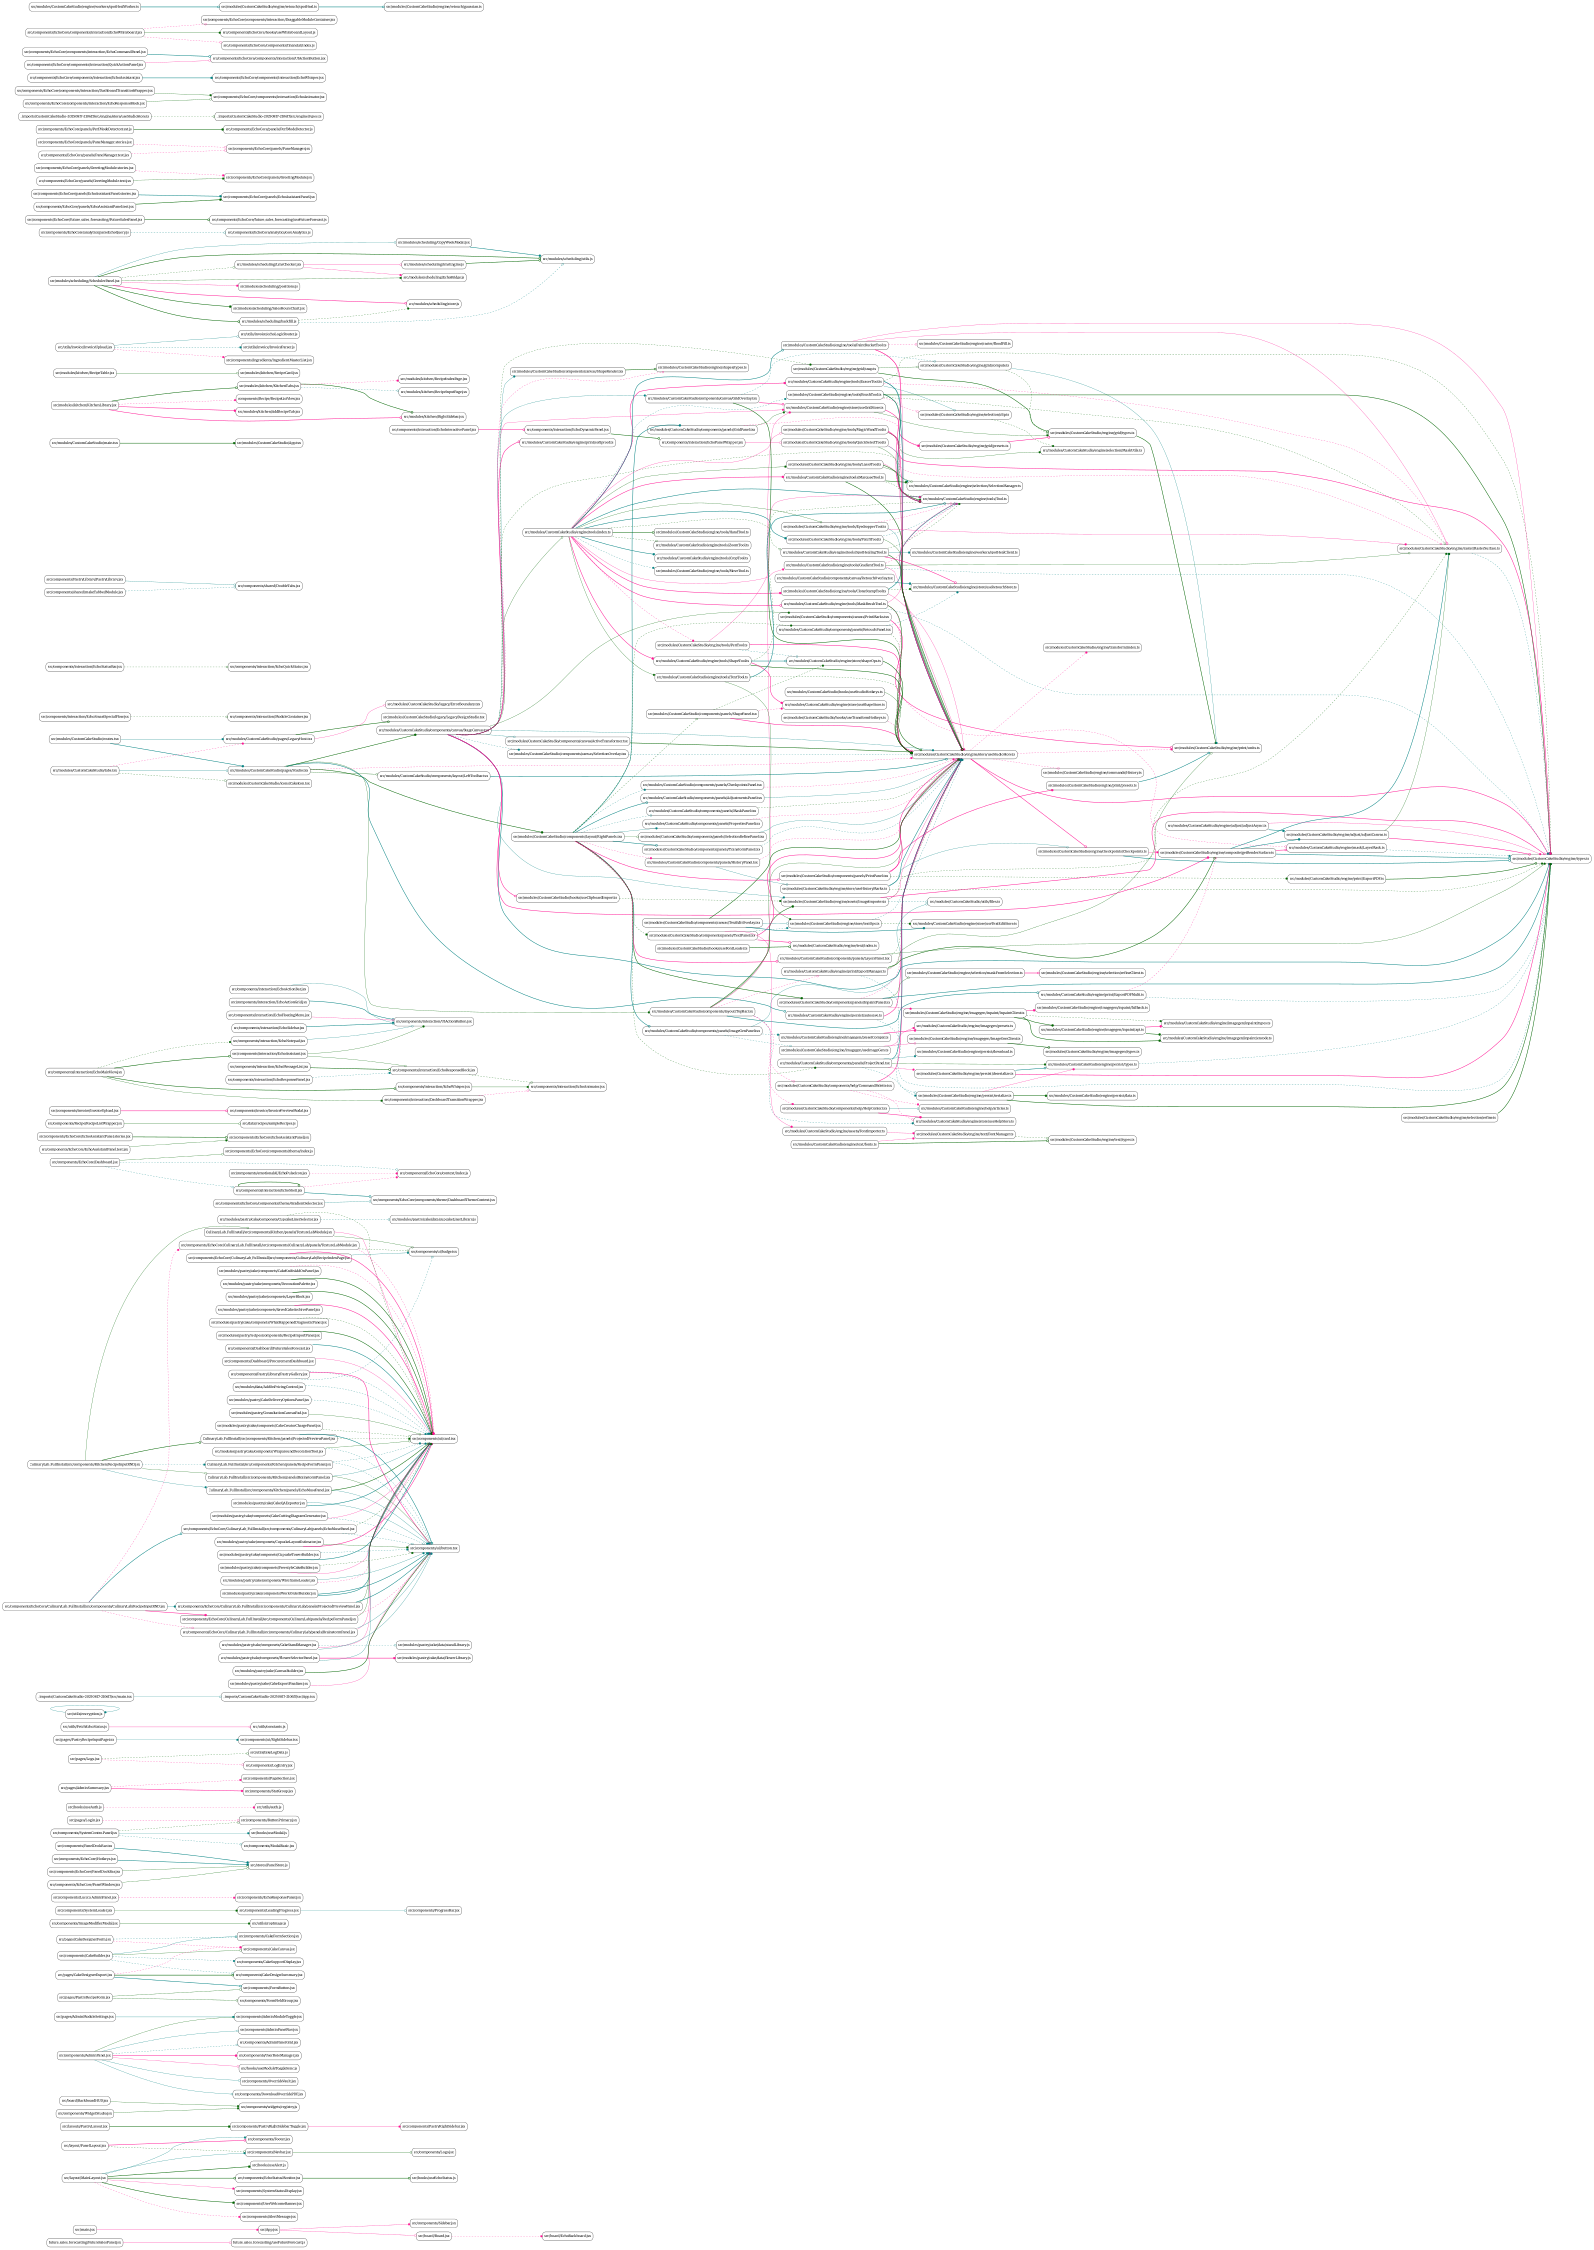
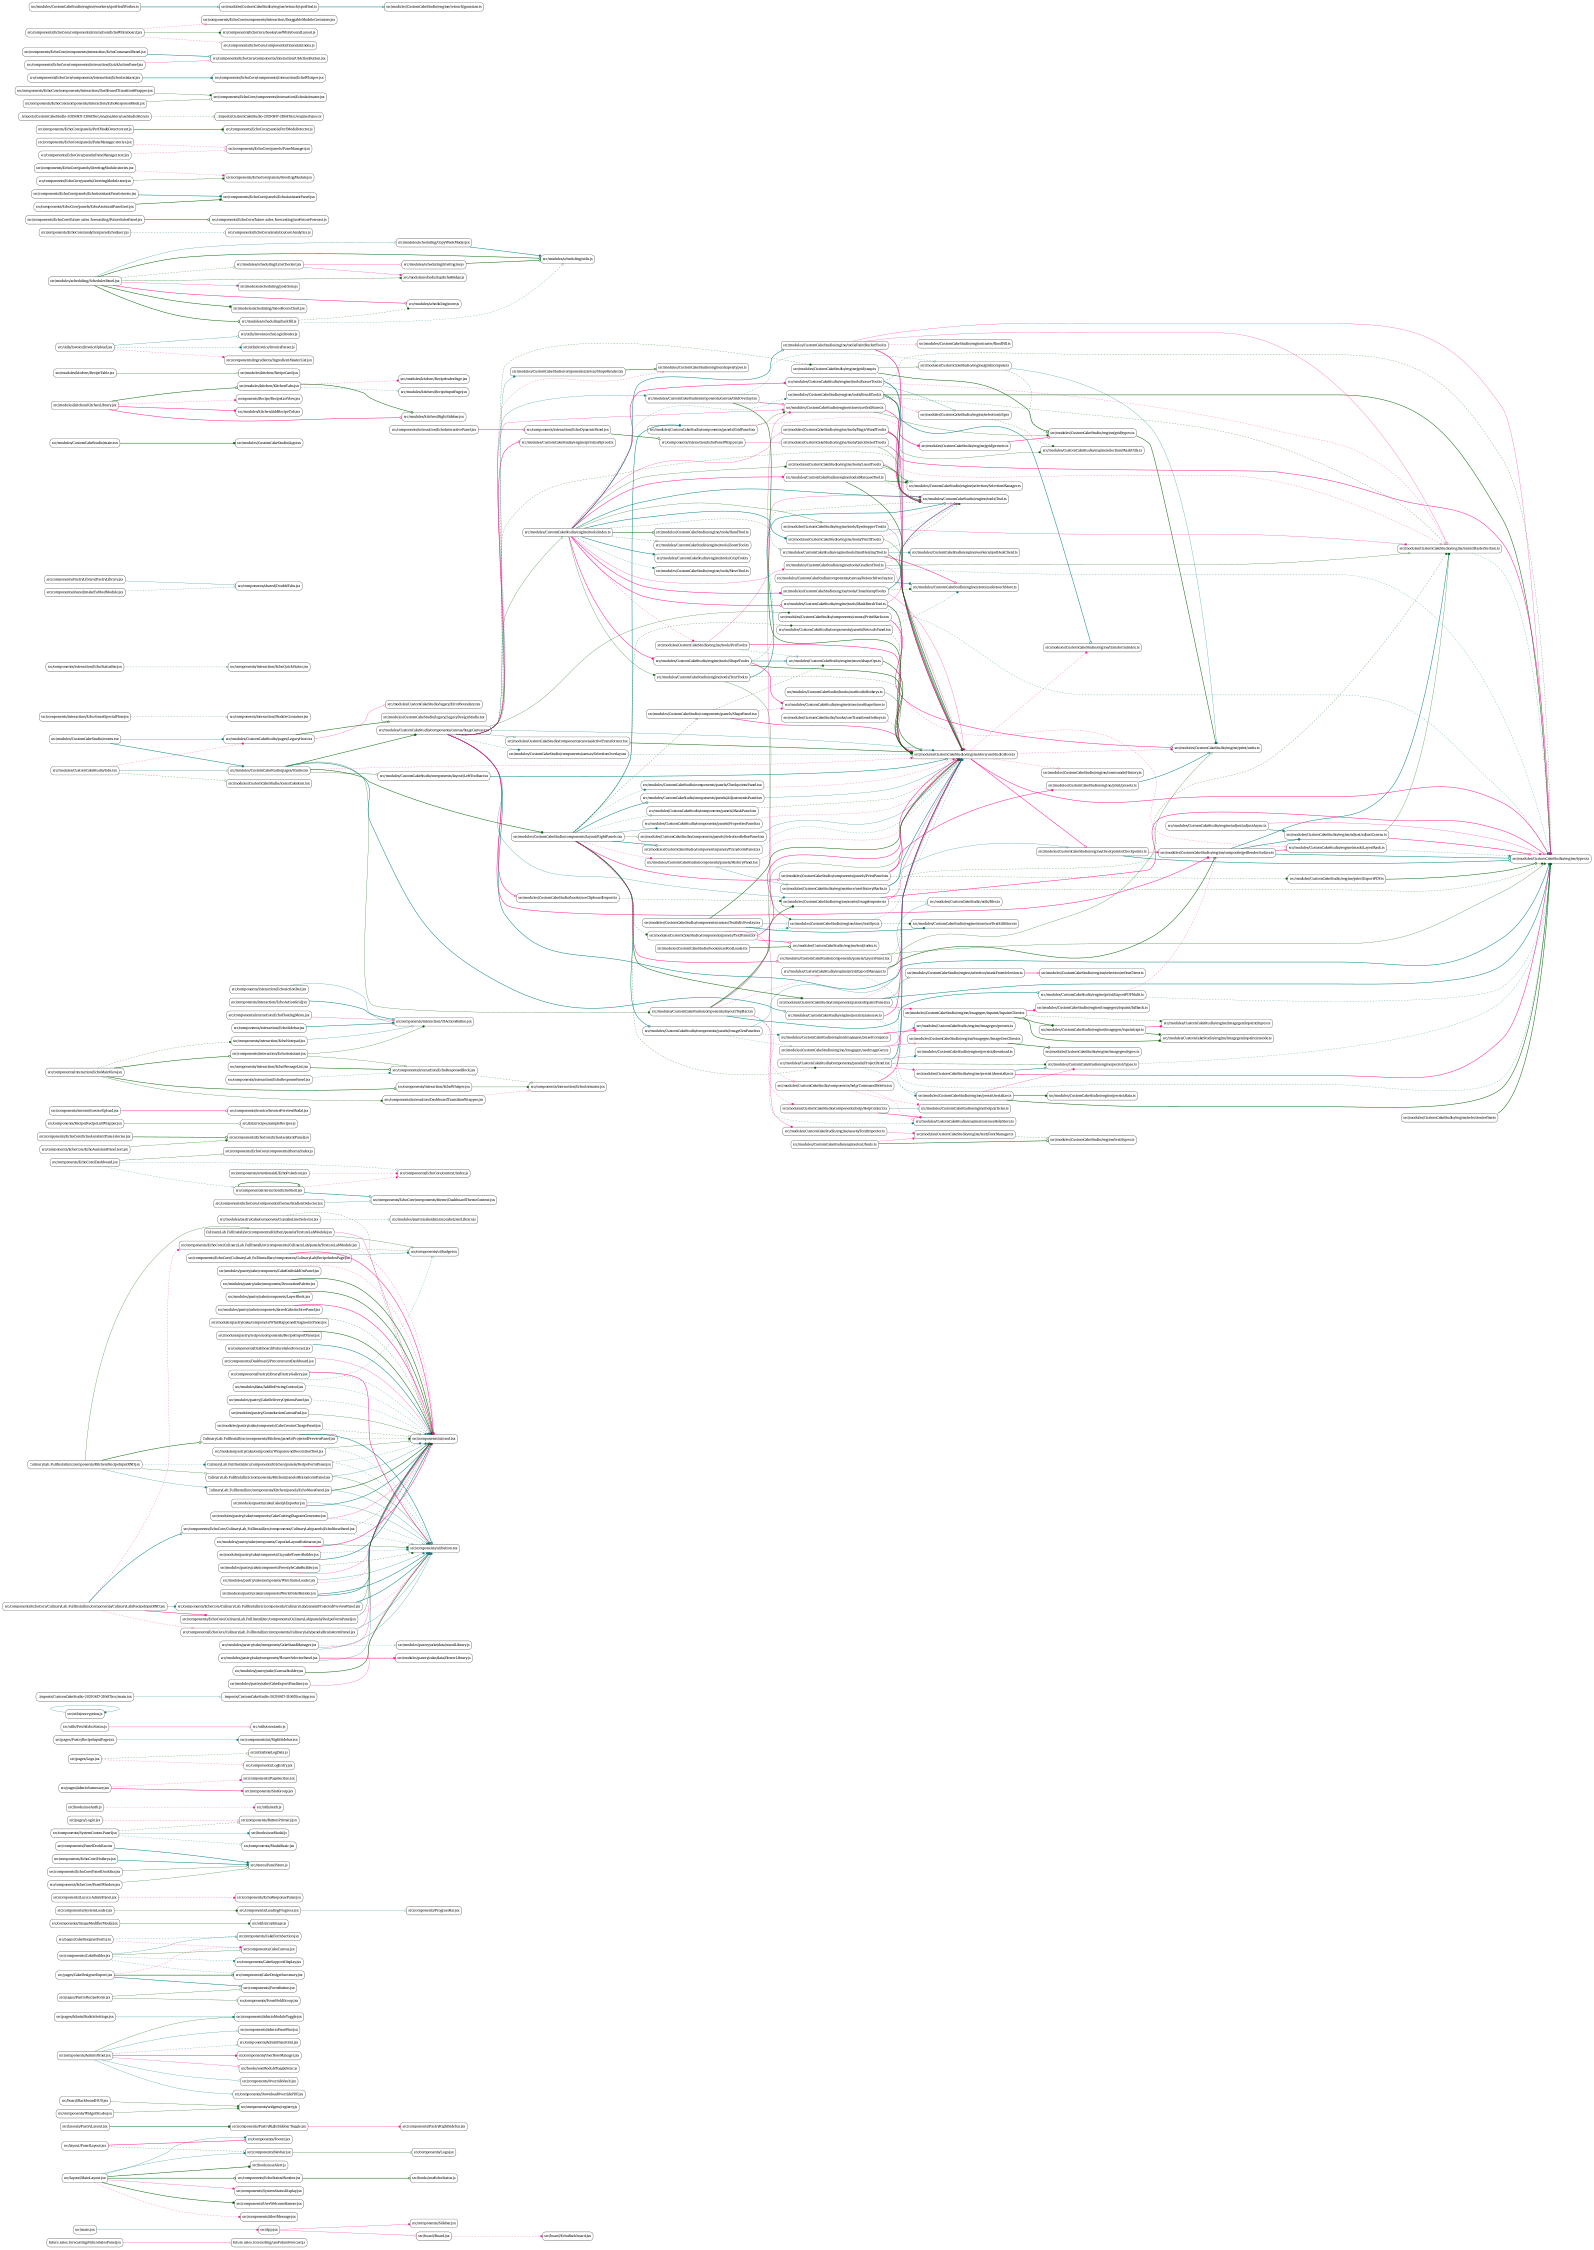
(899, 449) -> (899, 449)
(902, 573) -> (1036, 461)
